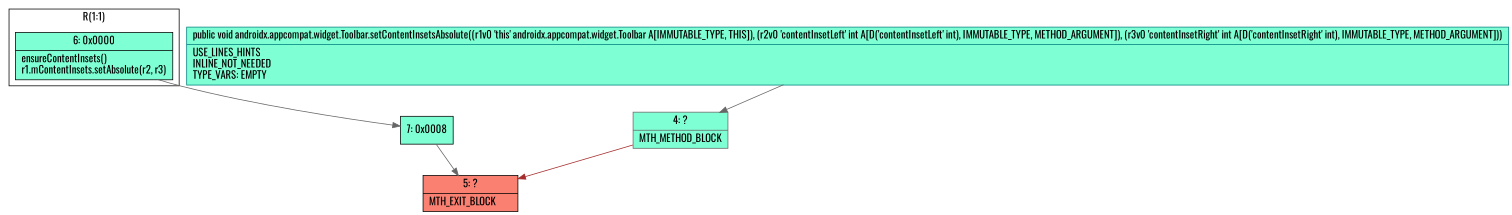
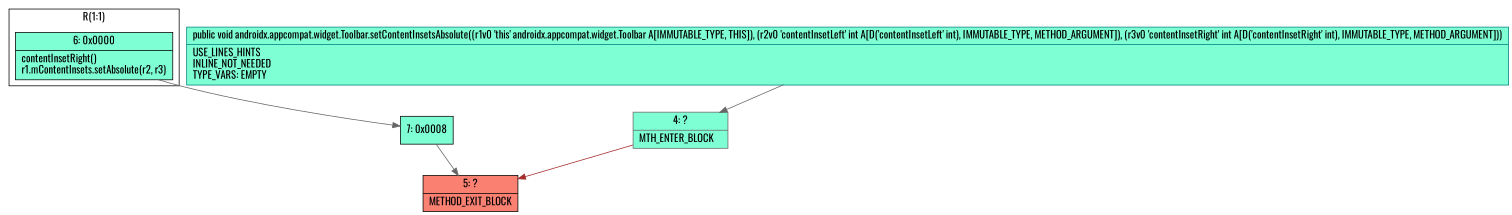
(64, 59) -> (59, 59)
(681, 139) -> (677, 139)
(463, 202) -> (470, 202)
